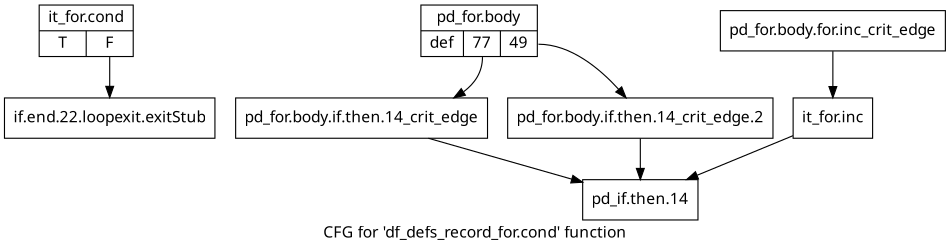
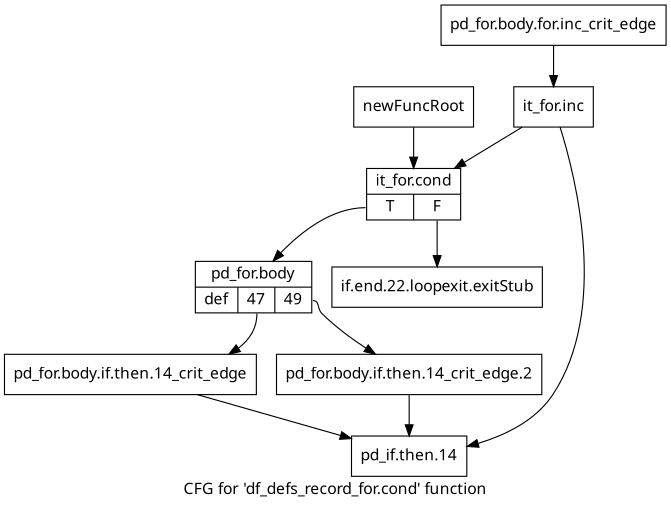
(482, 43) -> (256, 299)
none -> (414, 107)
none -> (493, 145)
none -> (319, 222)
